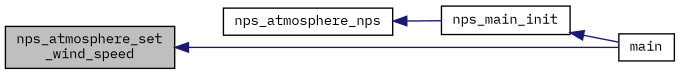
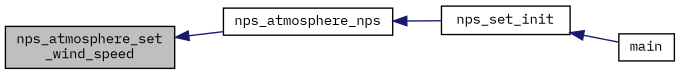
(506, 20) -> (506, 20)
(404, 47) -> (206, 34)
